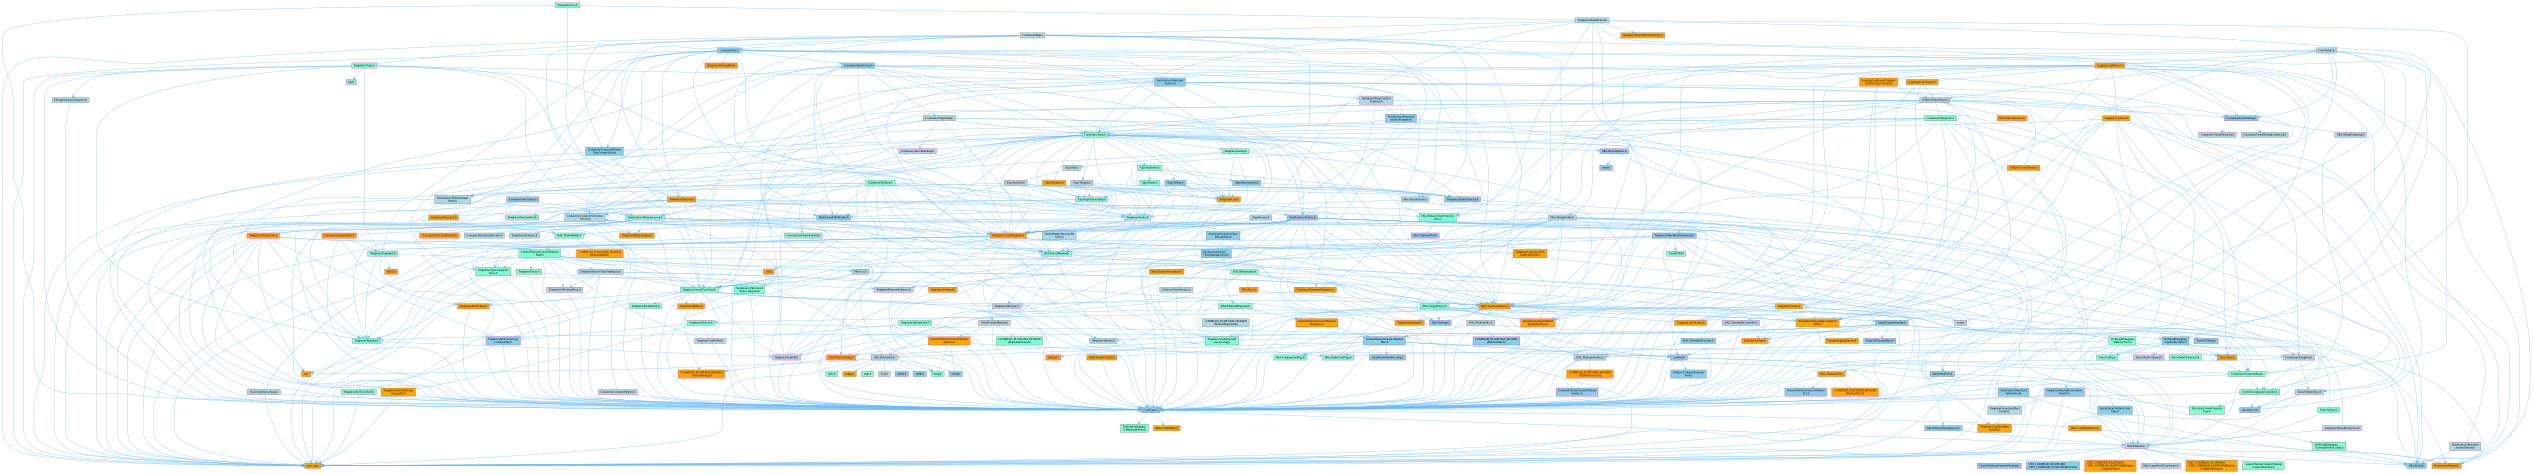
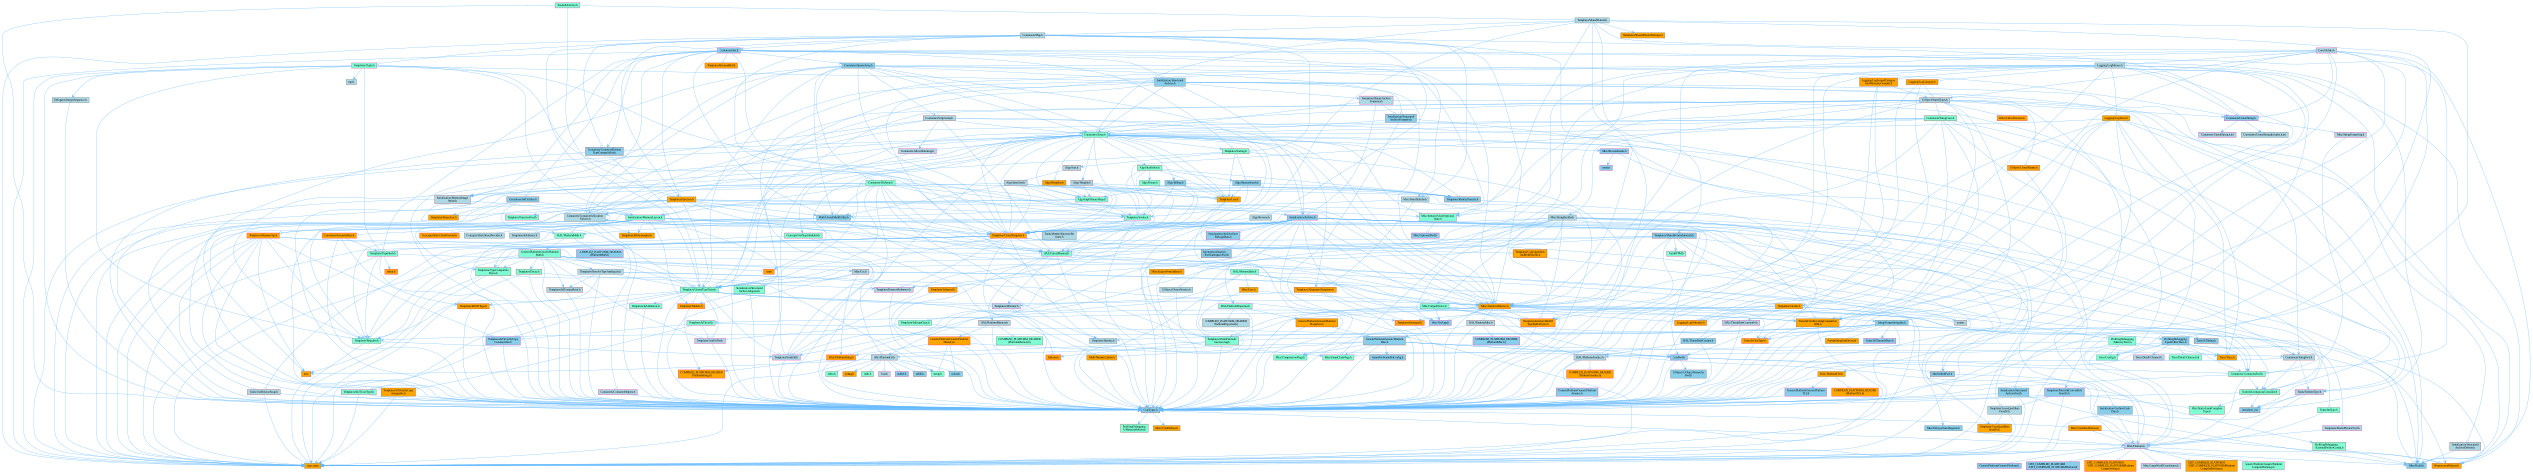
(2110, 66) -> (2110, 66)
(2315, 102) -> (2315, 102)
(600, 254) -> (600, 254)
(1009, 286) -> (1008, 286)
